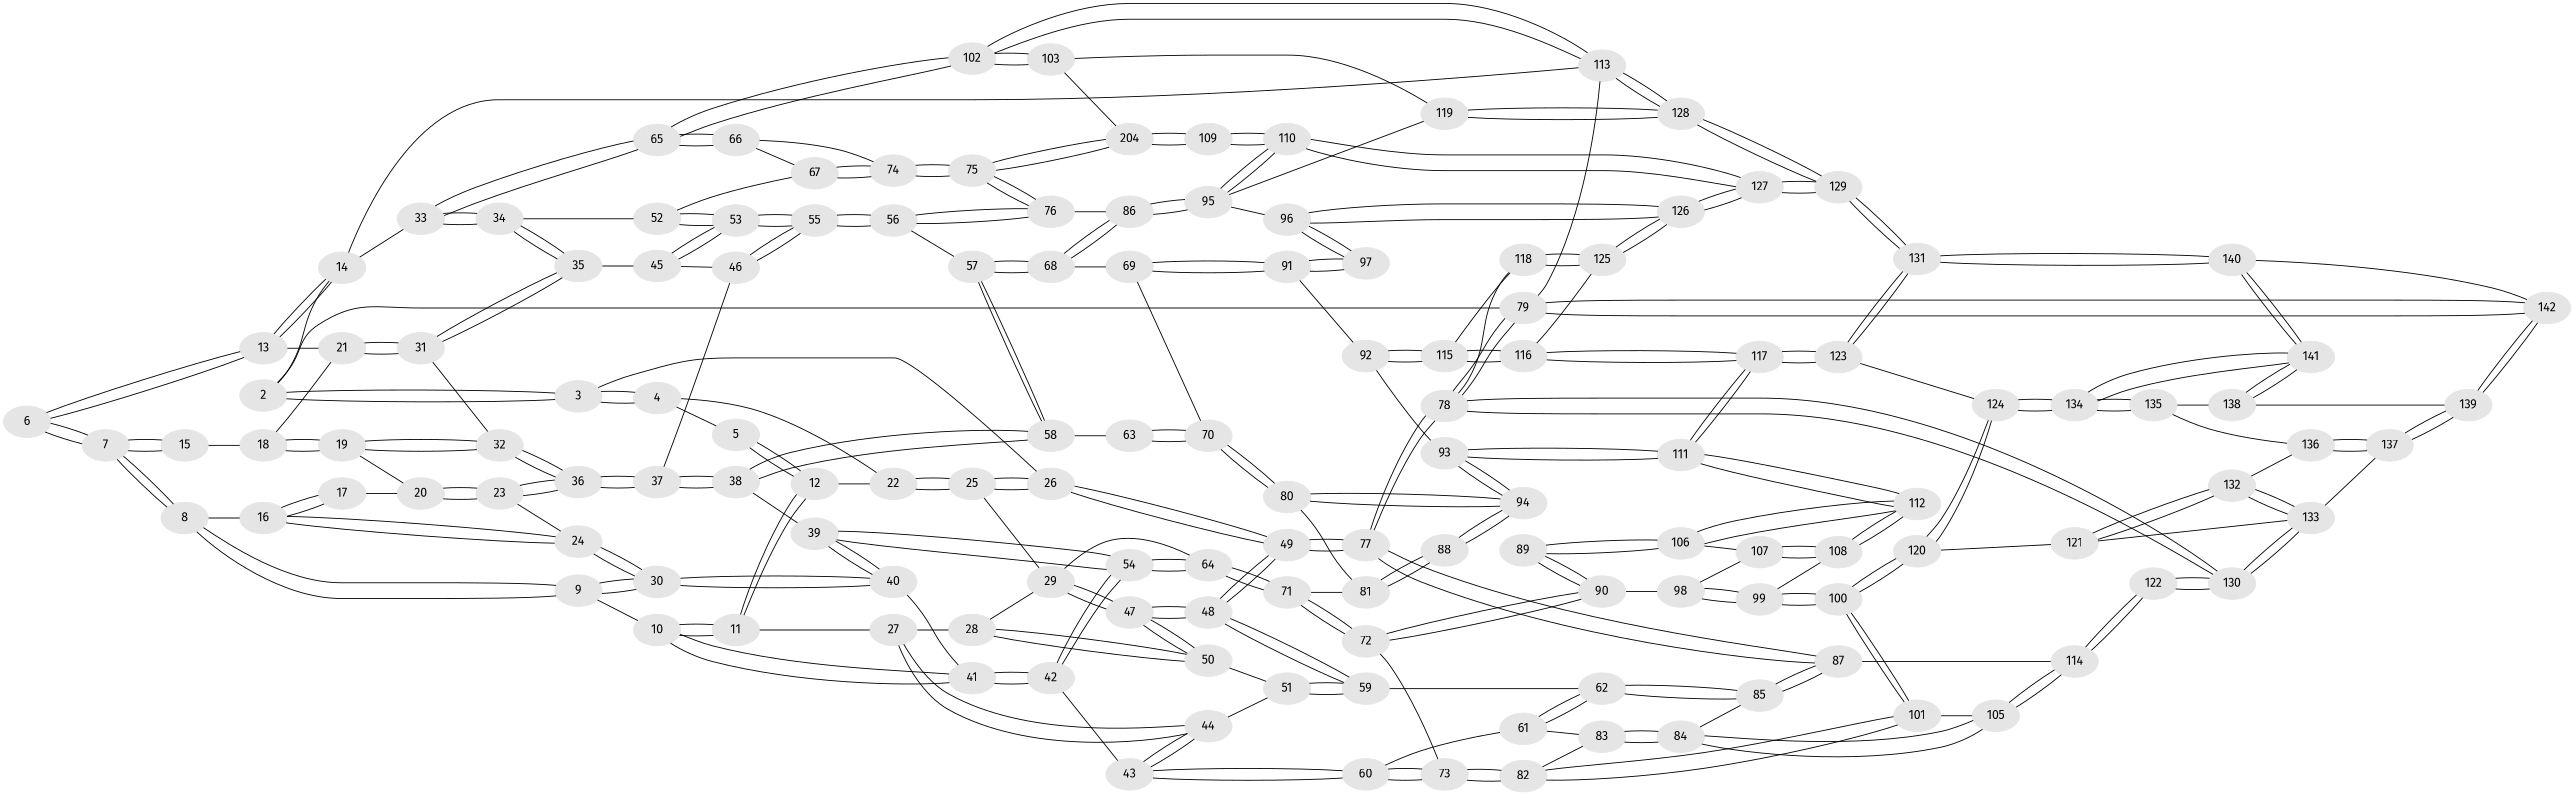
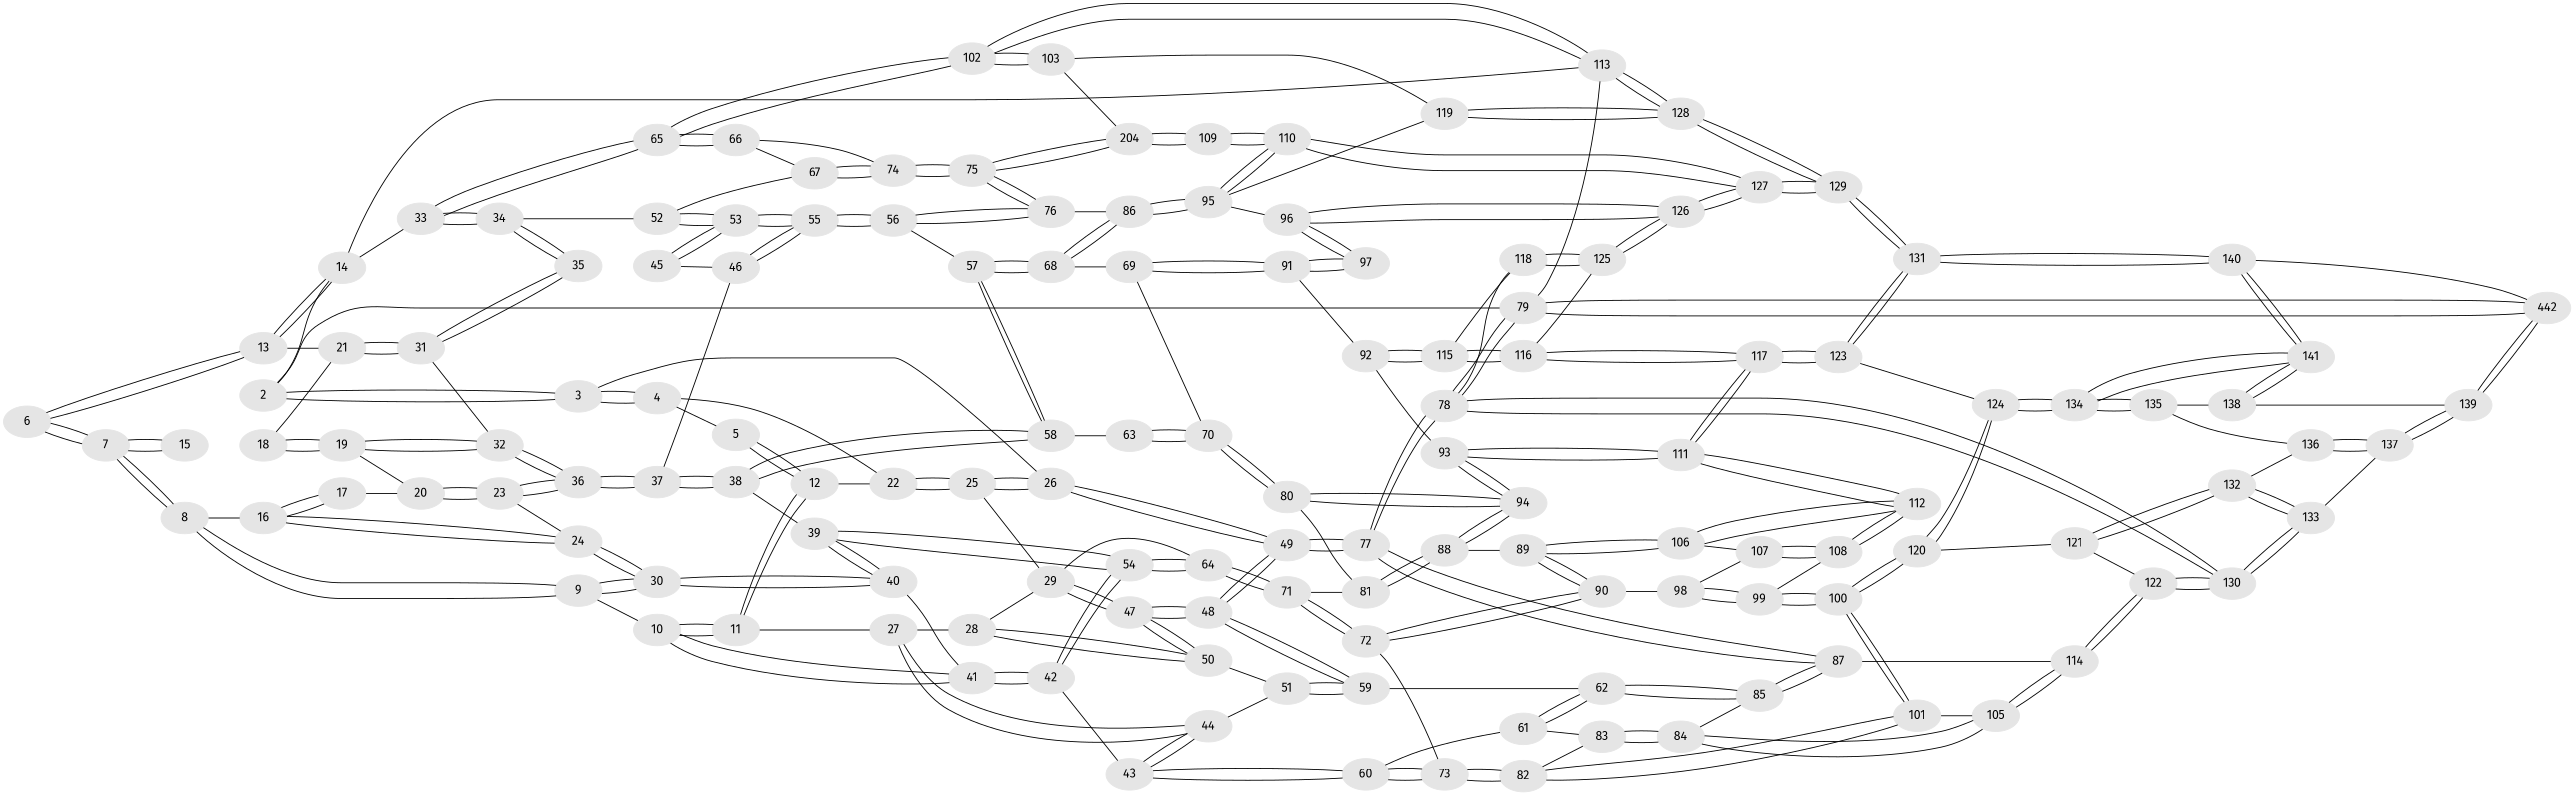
(618, 266) -> none
(2547, 308) -> (2547, 308)
(224, 445) -> none
(2193, 531) -> (2114, 564)
none -> (1484, 550)
